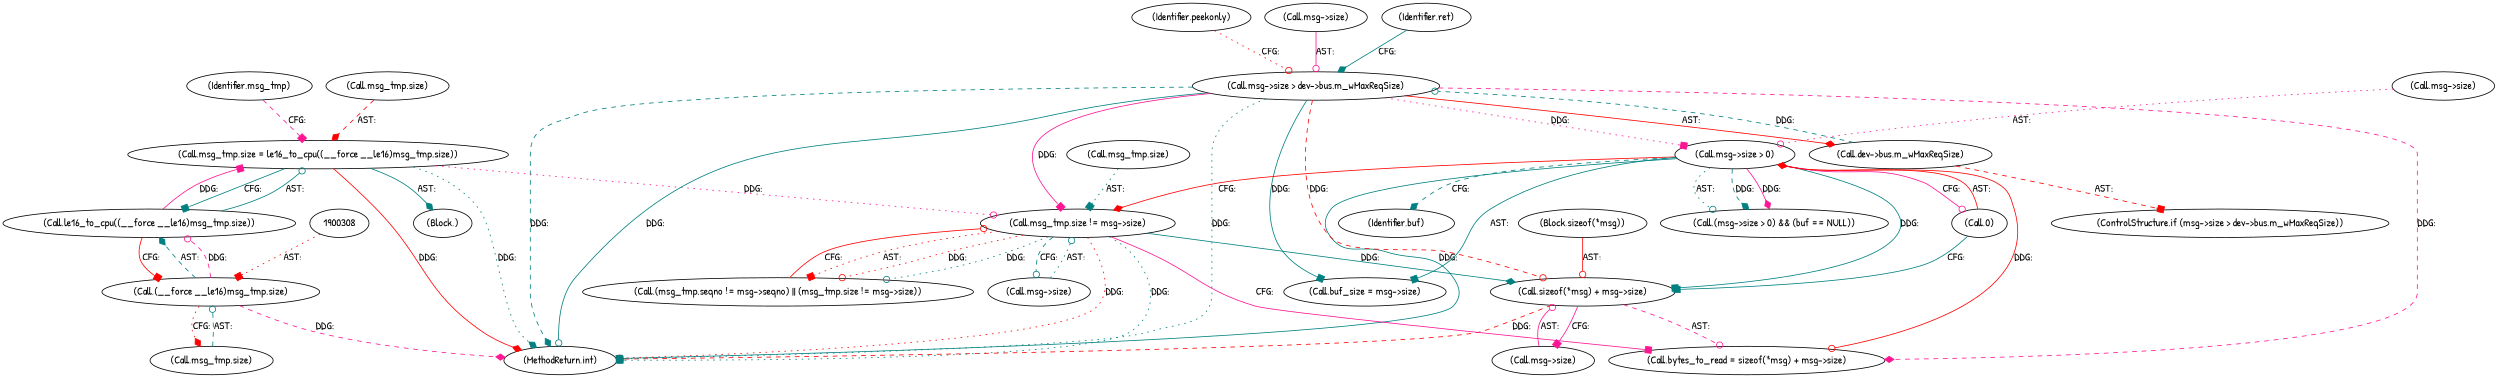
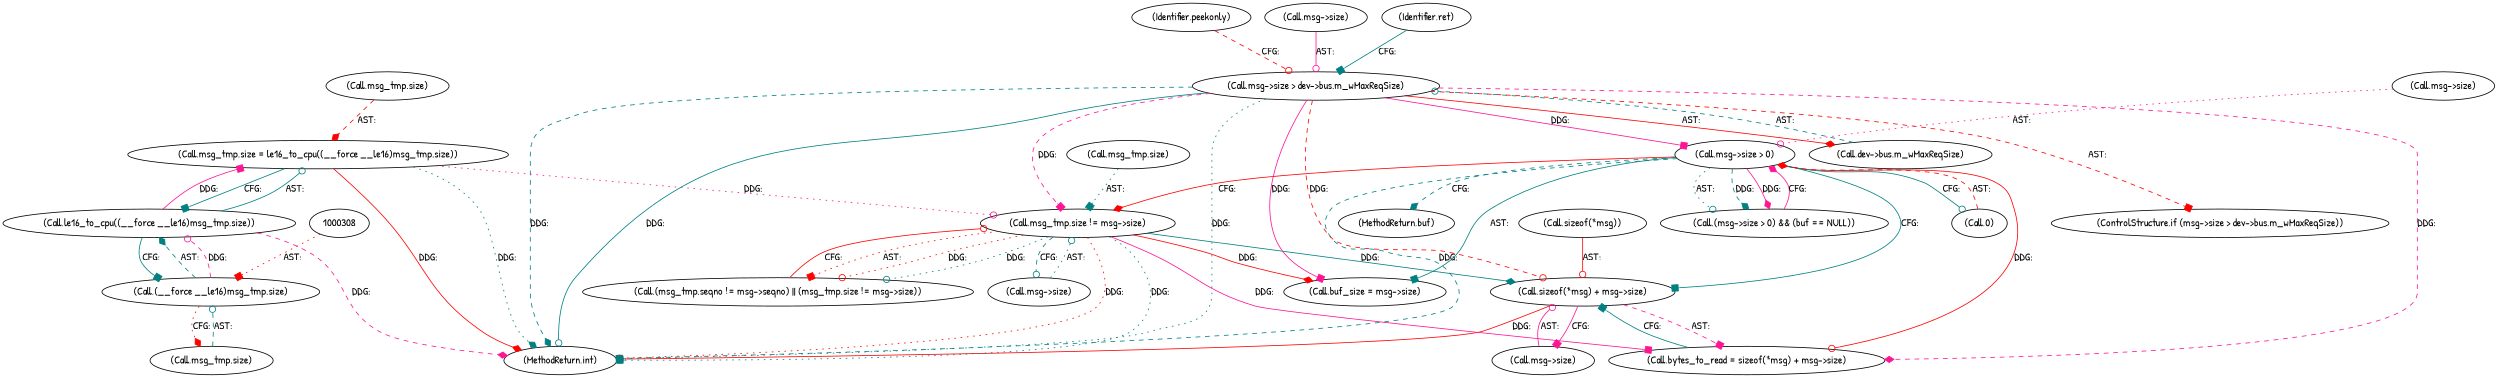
(1376, 49) -> (1376, 49)
(1250, 50) -> (1250, 50)
(249, 86) -> none
(1086, 115) -> (1086, 115)
(1787, 120) -> (1787, 120)
(1532, 121) -> (1532, 121)
(1891, 170) -> (1891, 170)
(1901, 176) -> (1901, 176)
(2056, 186) -> (1813, 116)
none -> (1789, 189)
(1271, 194) -> (1271, 194)
(339, 223) -> (339, 223)
(443, 223) -> none
(1396, 223) -> (1396, 223)
(1583, 223) -> (1583, 223)
(1911, 223) -> (1911, 223)
none -> (1219, 257)
(140, 259) -> (140, 259)
(1830, 281) -> (1646, 333)
(1266, 292) -> (1266, 292)
(1671, 322) -> (1671, 322)
(1314, 329) -> (1314, 329)
(365, 342) -> (363, 319)
(1091, 351) -> (1091, 351)
